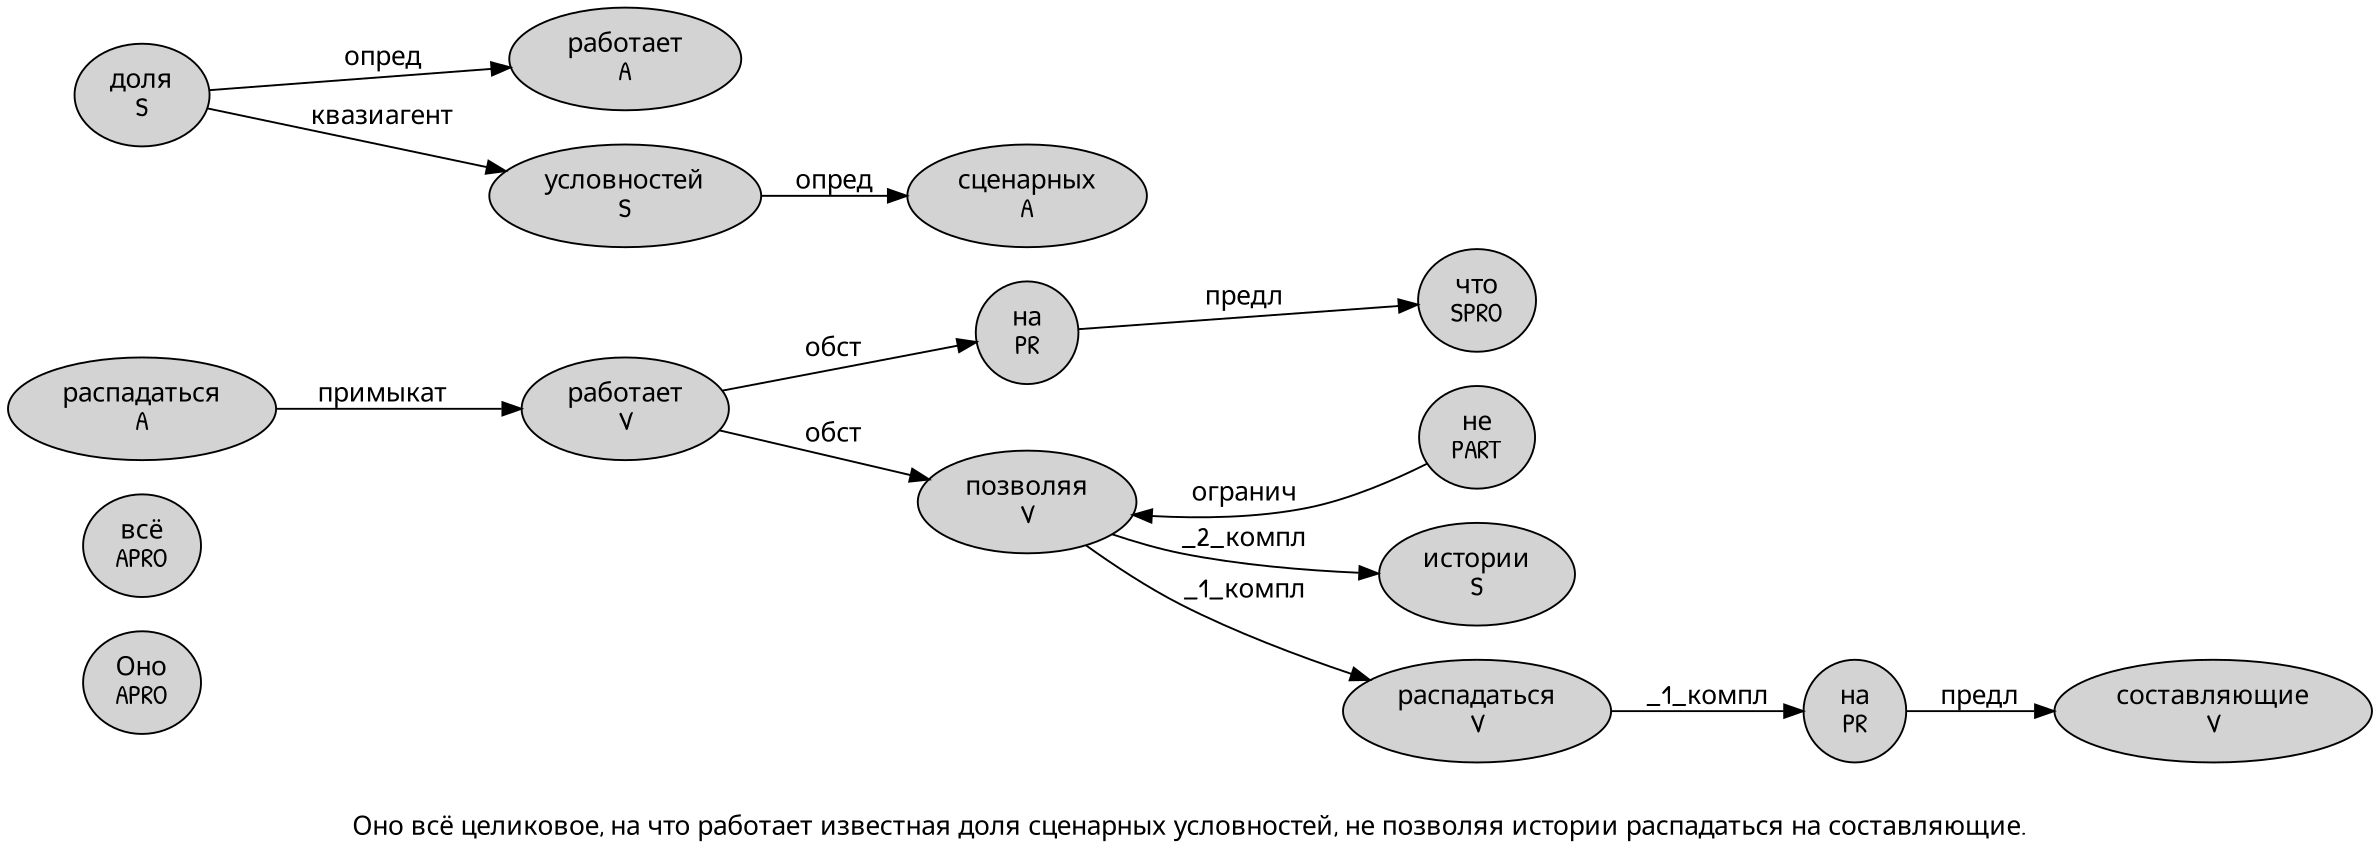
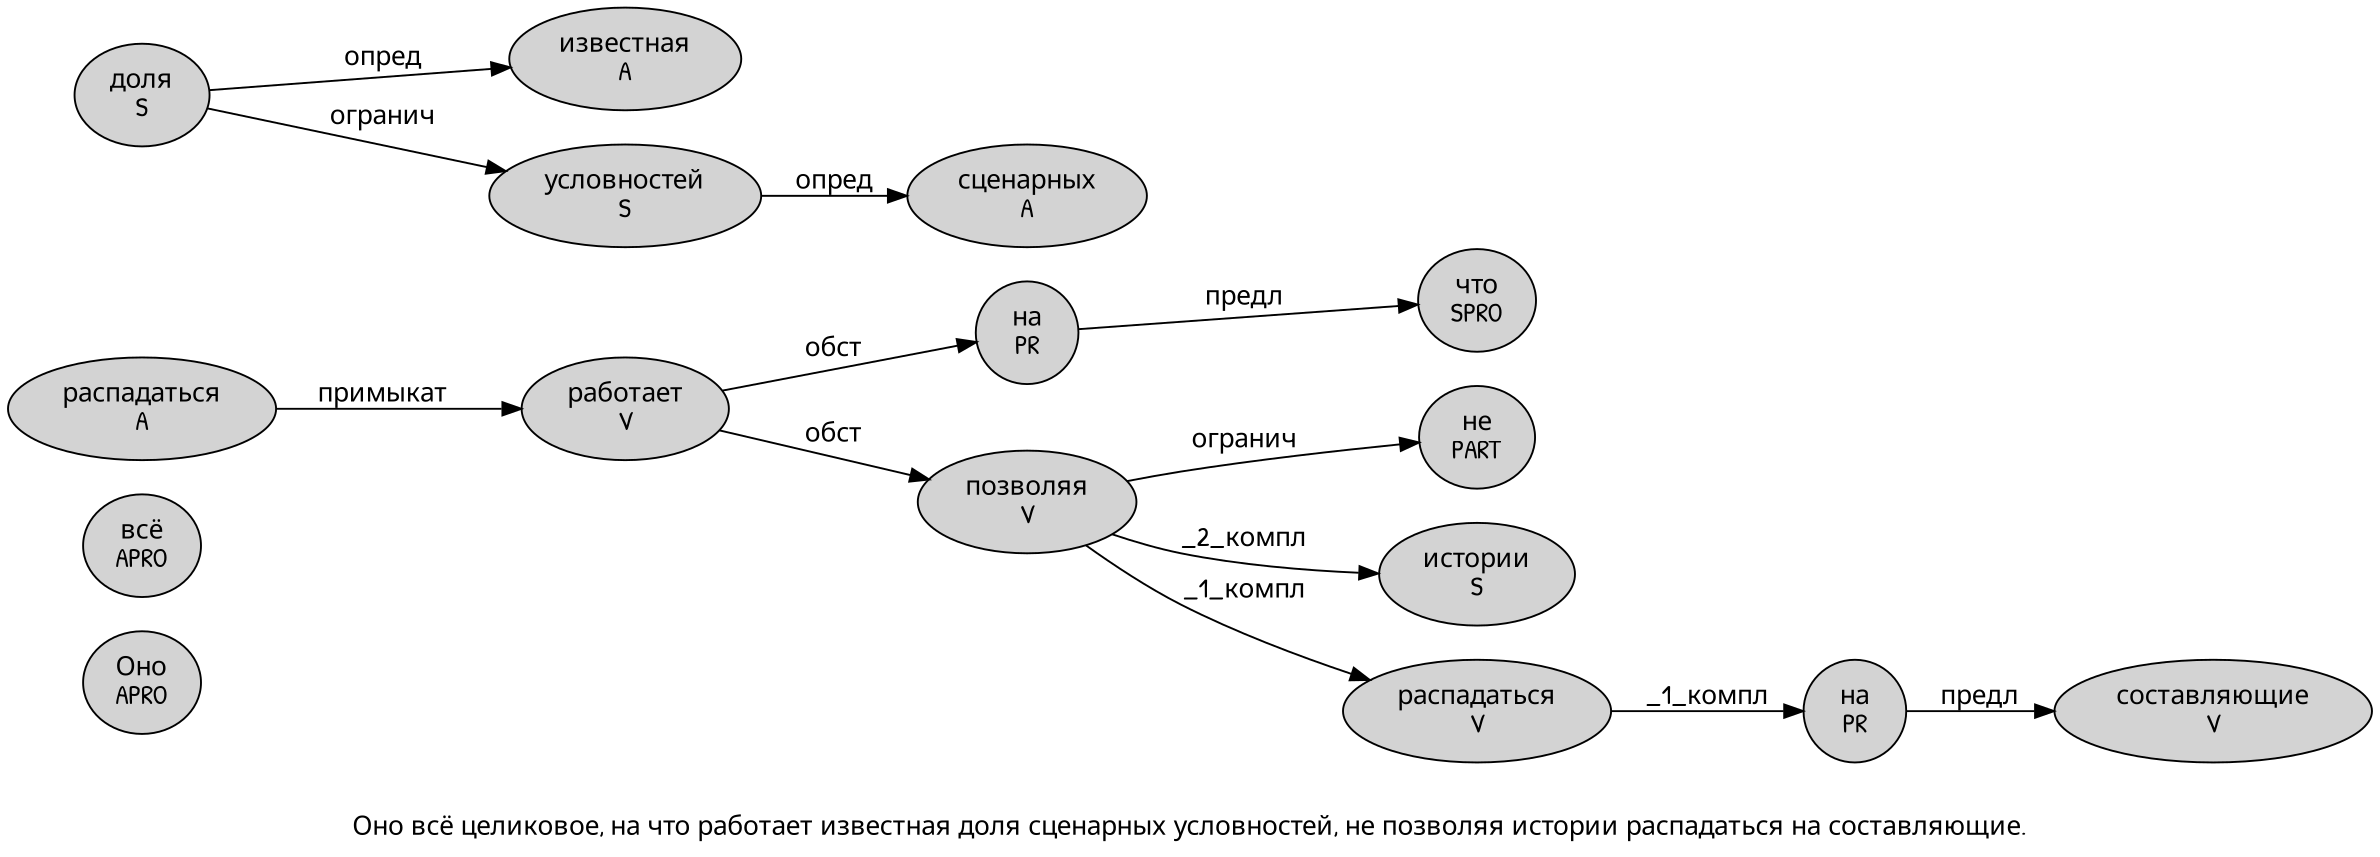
(625, 59) -> (625, 59)
(383, 117) -> (383, 117)
(1294, 510) -> (1263, 460)
